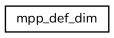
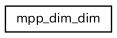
(57, 19) -> (58, 19)
